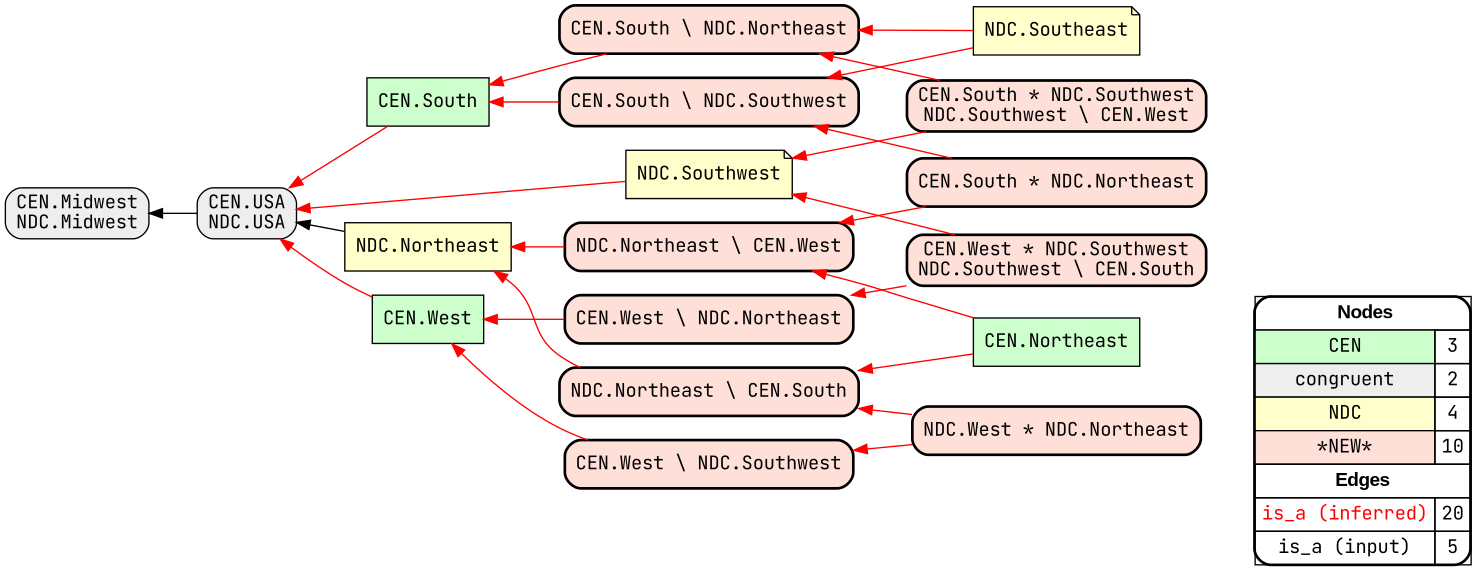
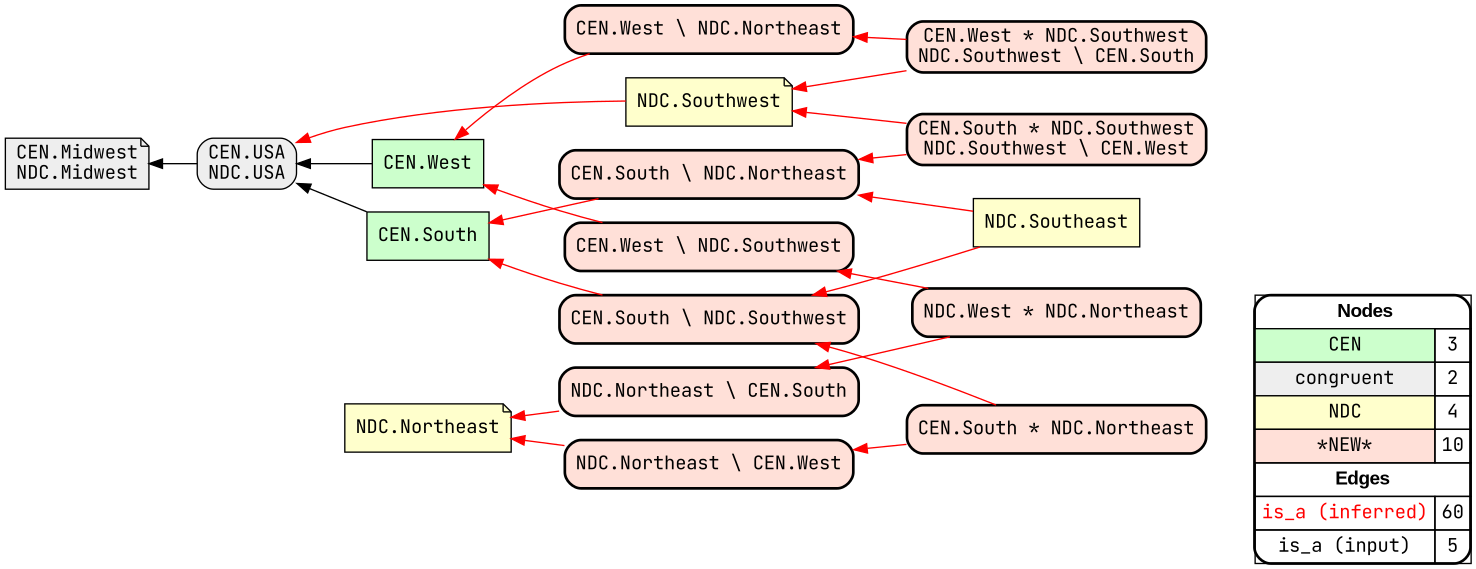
(1057, 31) -> (1057, 223)
(344, 153) -> (338, 200)
(77, 213) -> (77, 164)
(327, 228) -> none
(428, 247) -> (428, 428)
(330, 274) -> (341, 164)
(1057, 342) -> none
(1453, 514) -> (1453, 513)
